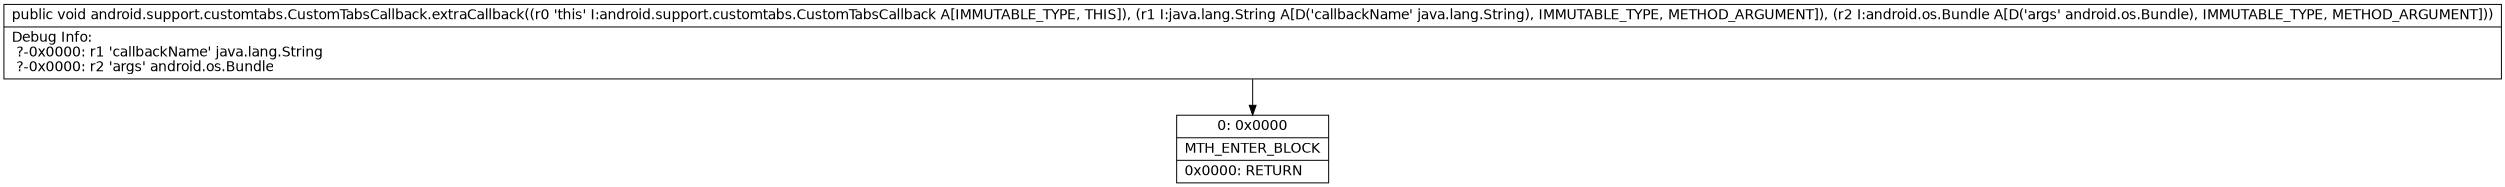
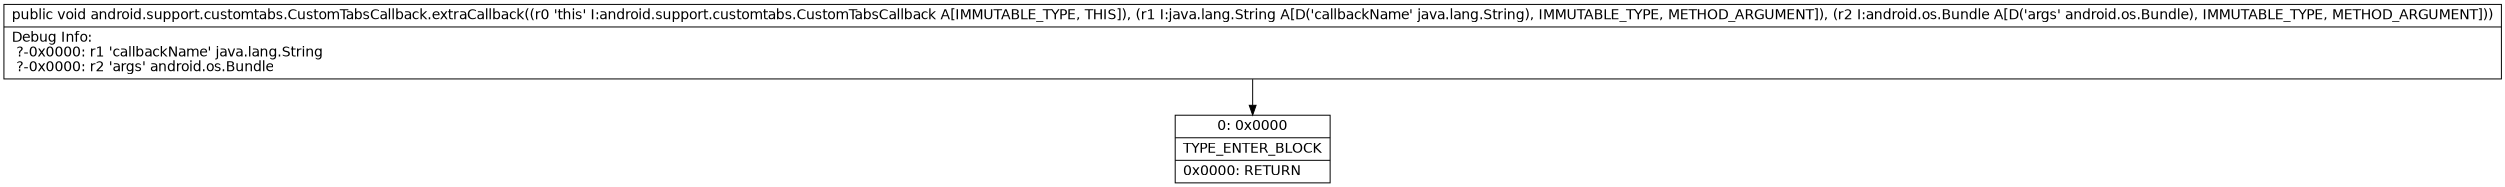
(1253, 149) -> (1253, 149)
